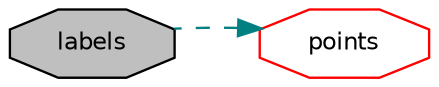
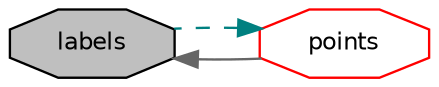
none -> (230, 59)
